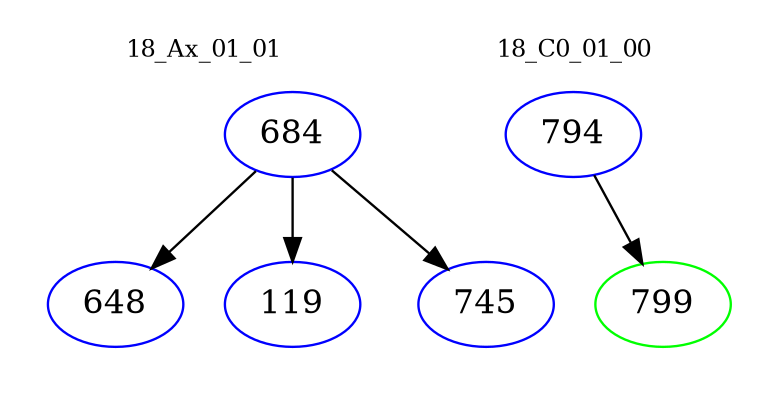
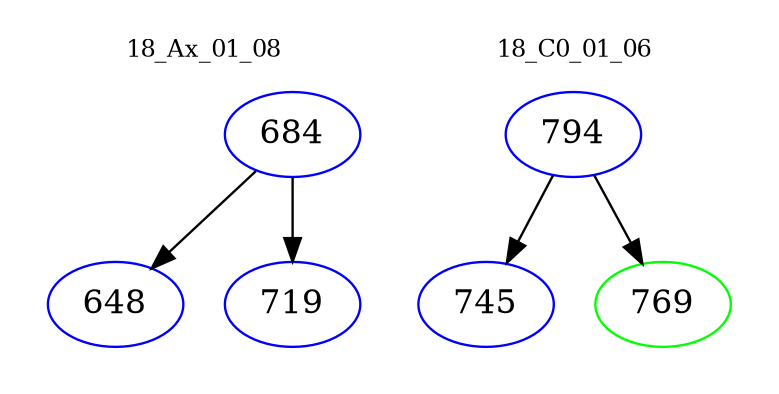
(204, 51) -> (204, 51)
(575, 51) -> (575, 51)
(363, 197) -> (536, 208)
(293, 304) -> (293, 304)
(663, 304) -> (663, 304)
